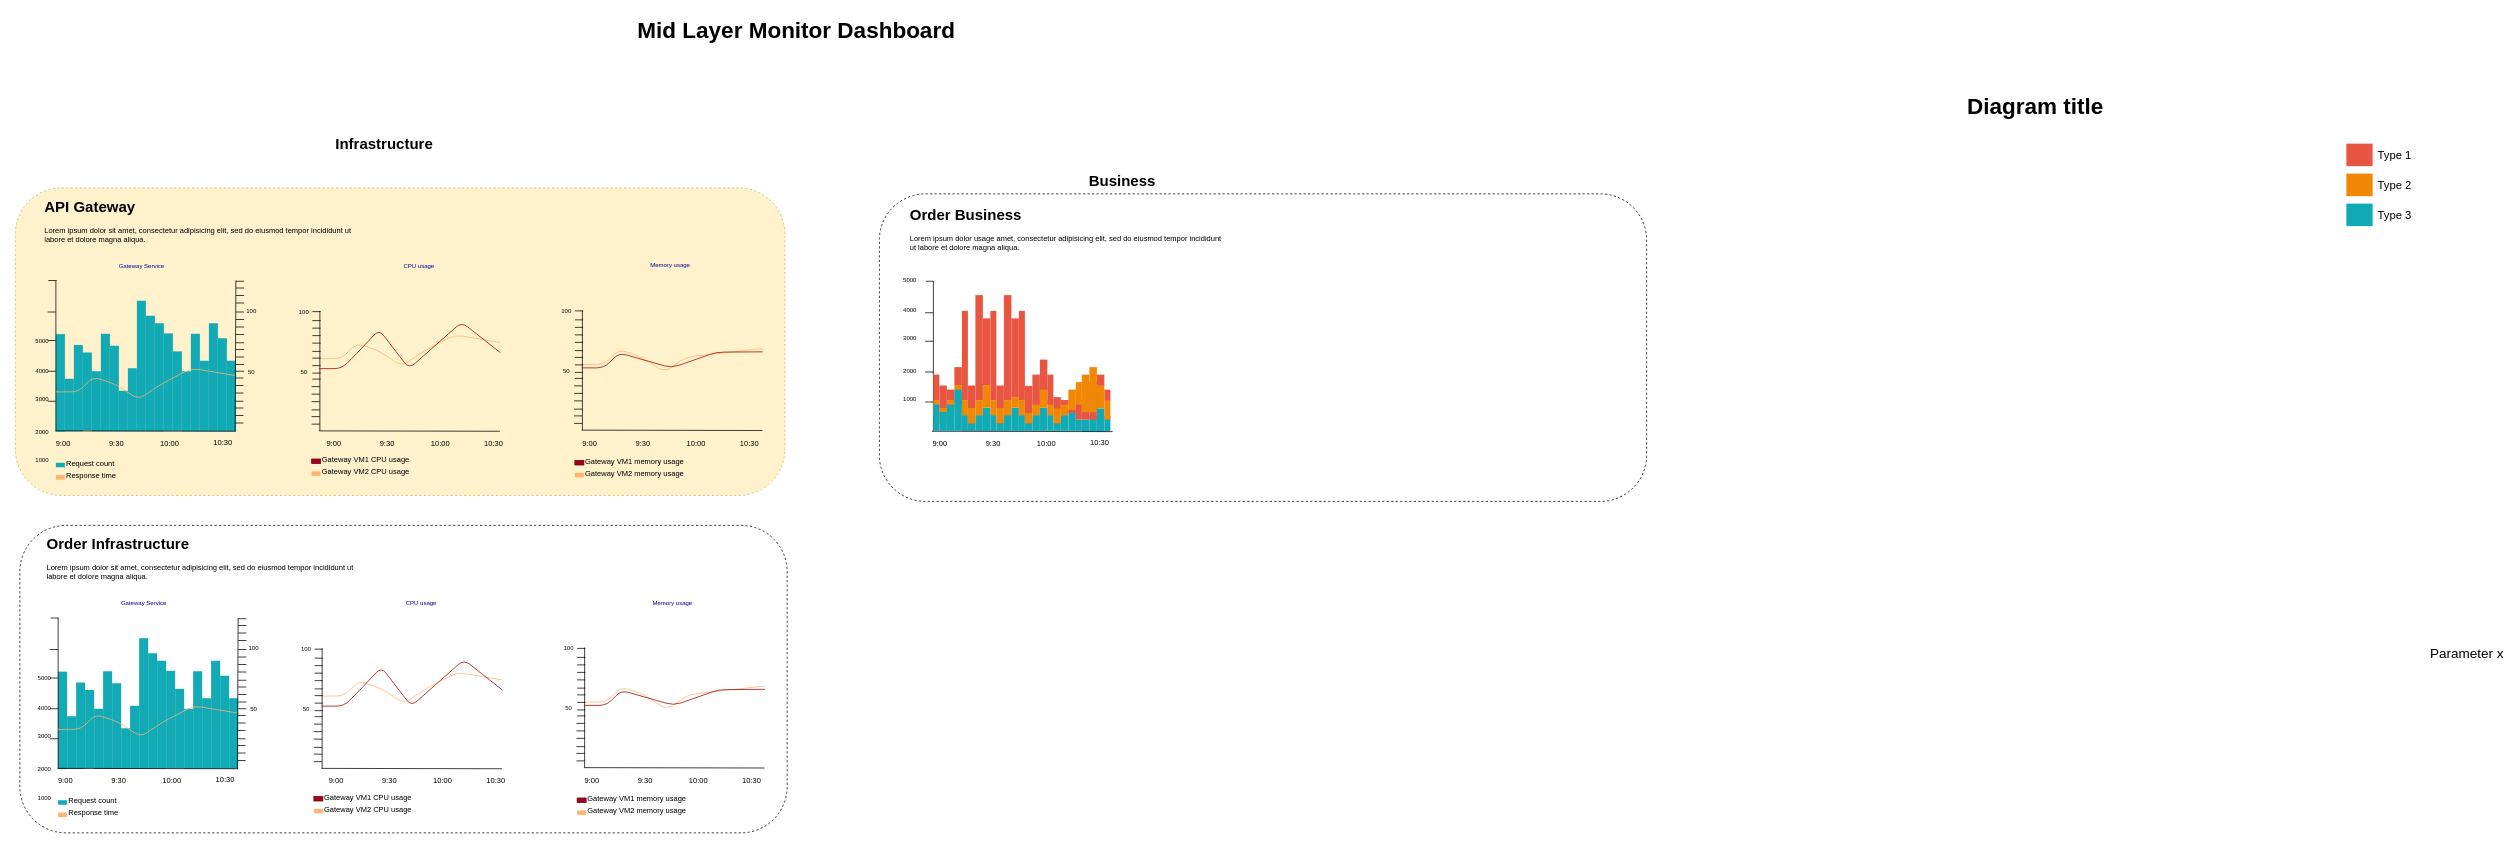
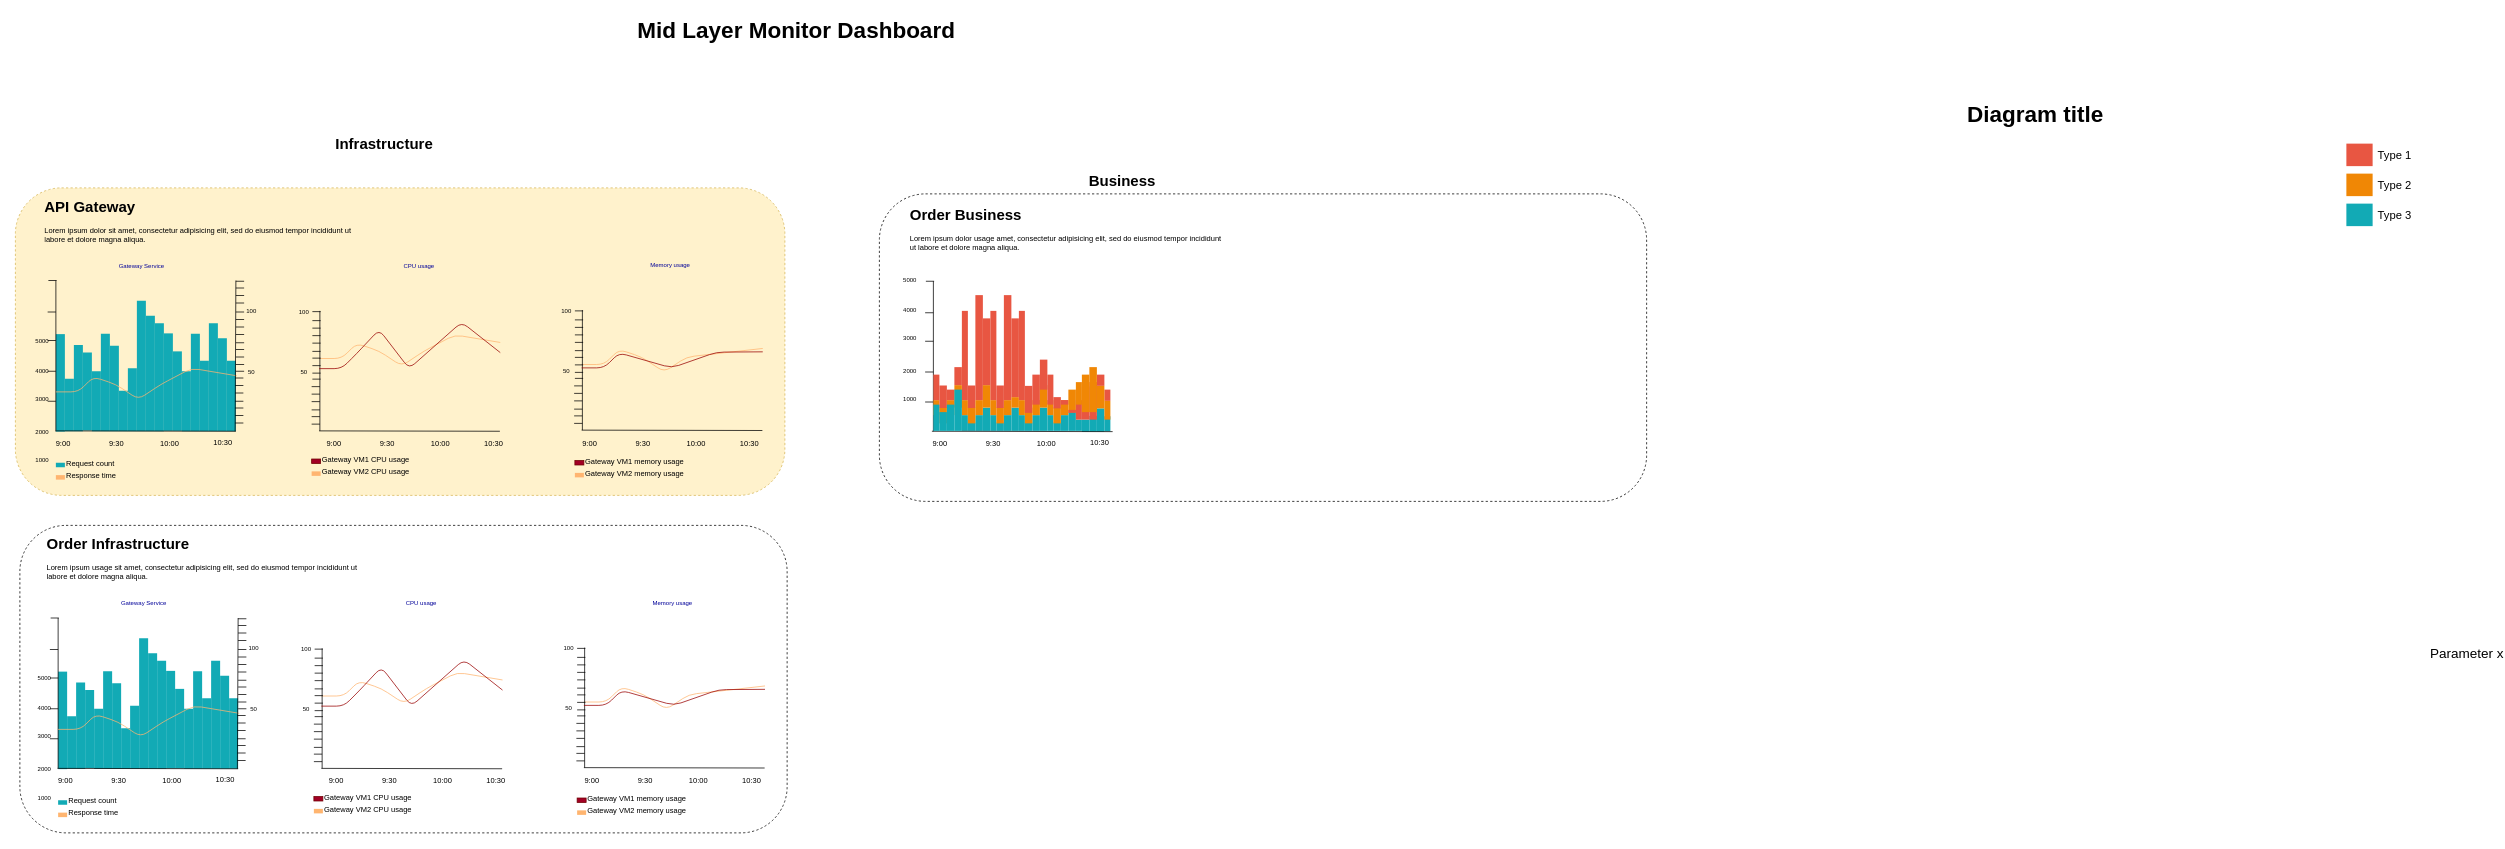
(2035, 108) -> (2035, 116)
(206, 539) -> (206, 539)
